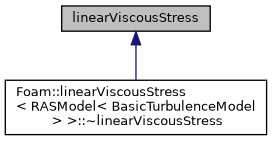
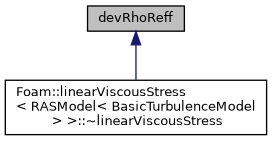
(136, 19) -> (136, 19)
